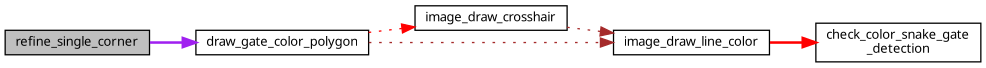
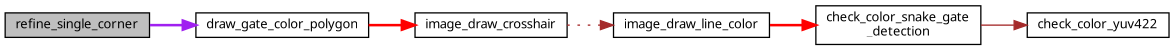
none -> (1098, 25)
(385, 30) -> (385, 25)
(485, 43) -> none
